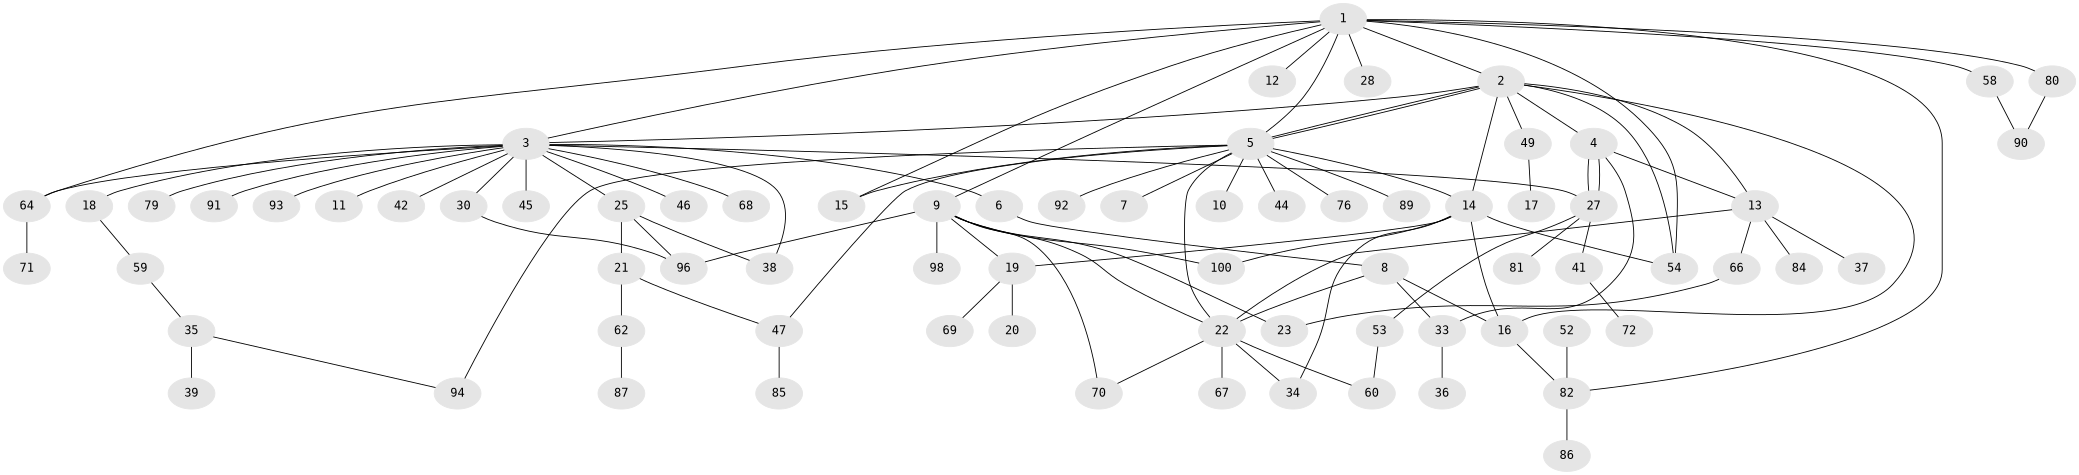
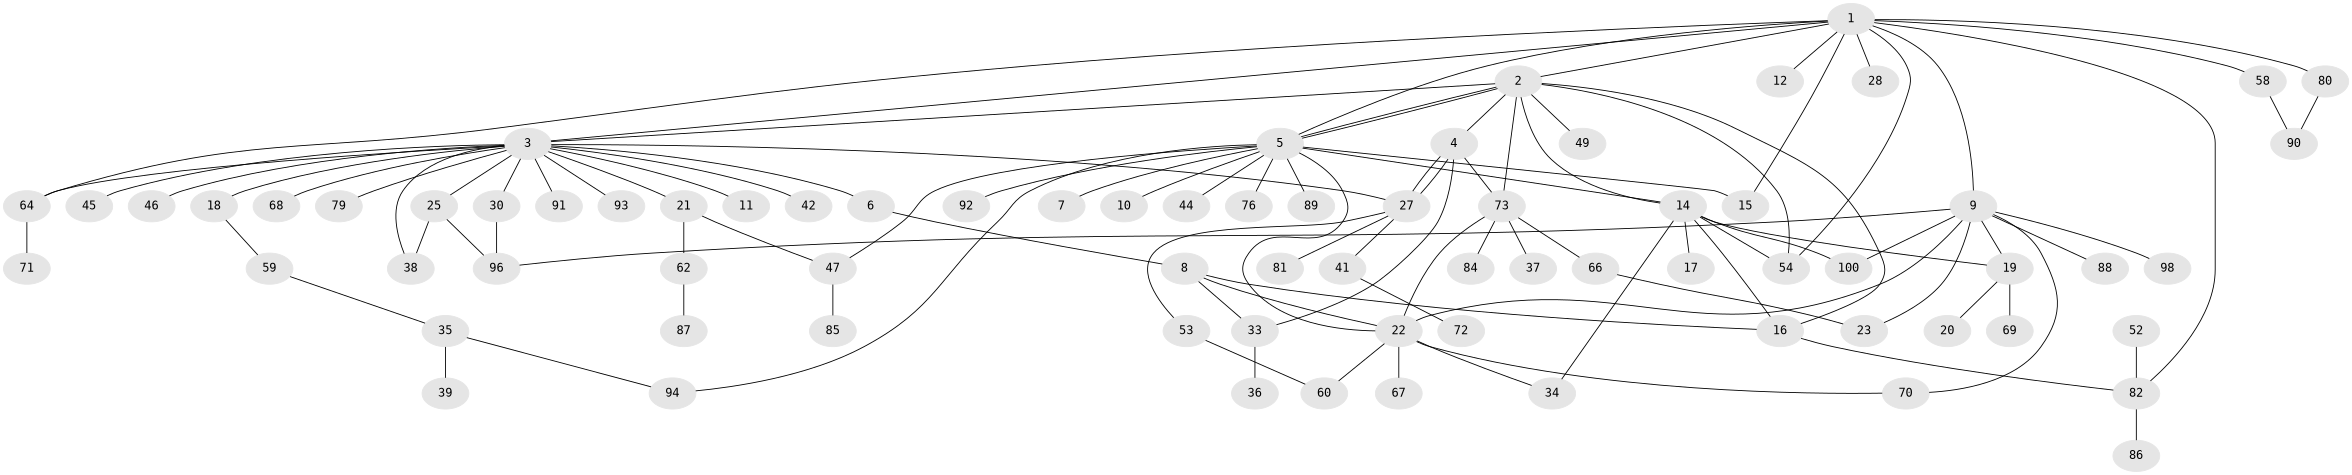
(1530, 175) -> (1687, 237)
(1755, 206) -> (1502, 206)
(621, 238) -> (607, 173)
none -> (2105, 269)
